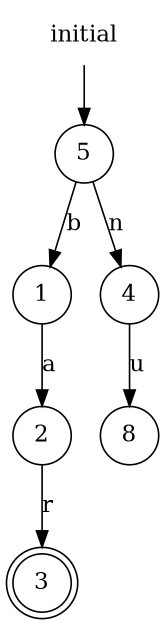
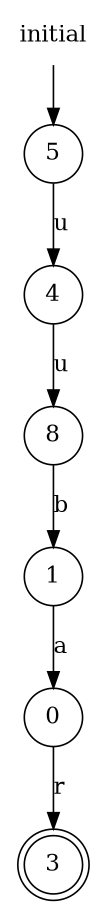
(66, 216) -> (53, 498)
(117, 224) -> (62, 224)
(42, 436) -> (53, 717)
